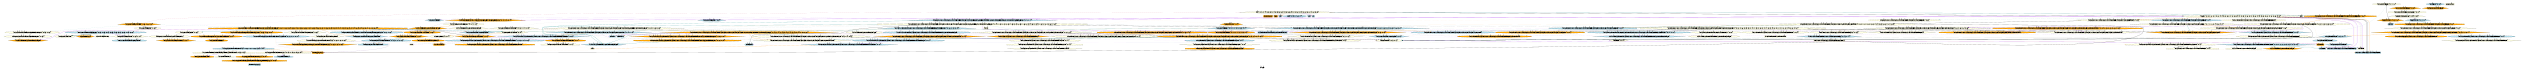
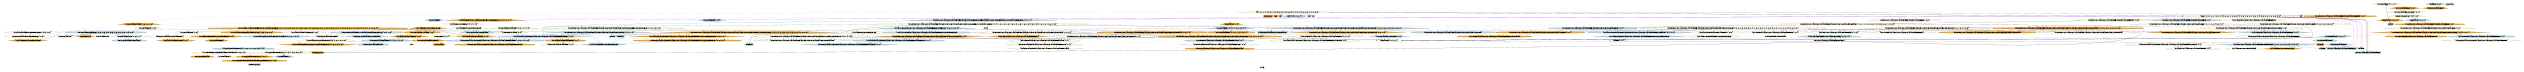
(592, 49) -> none
